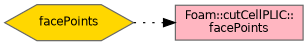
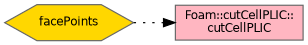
(239, 23) -> (239, 23)
